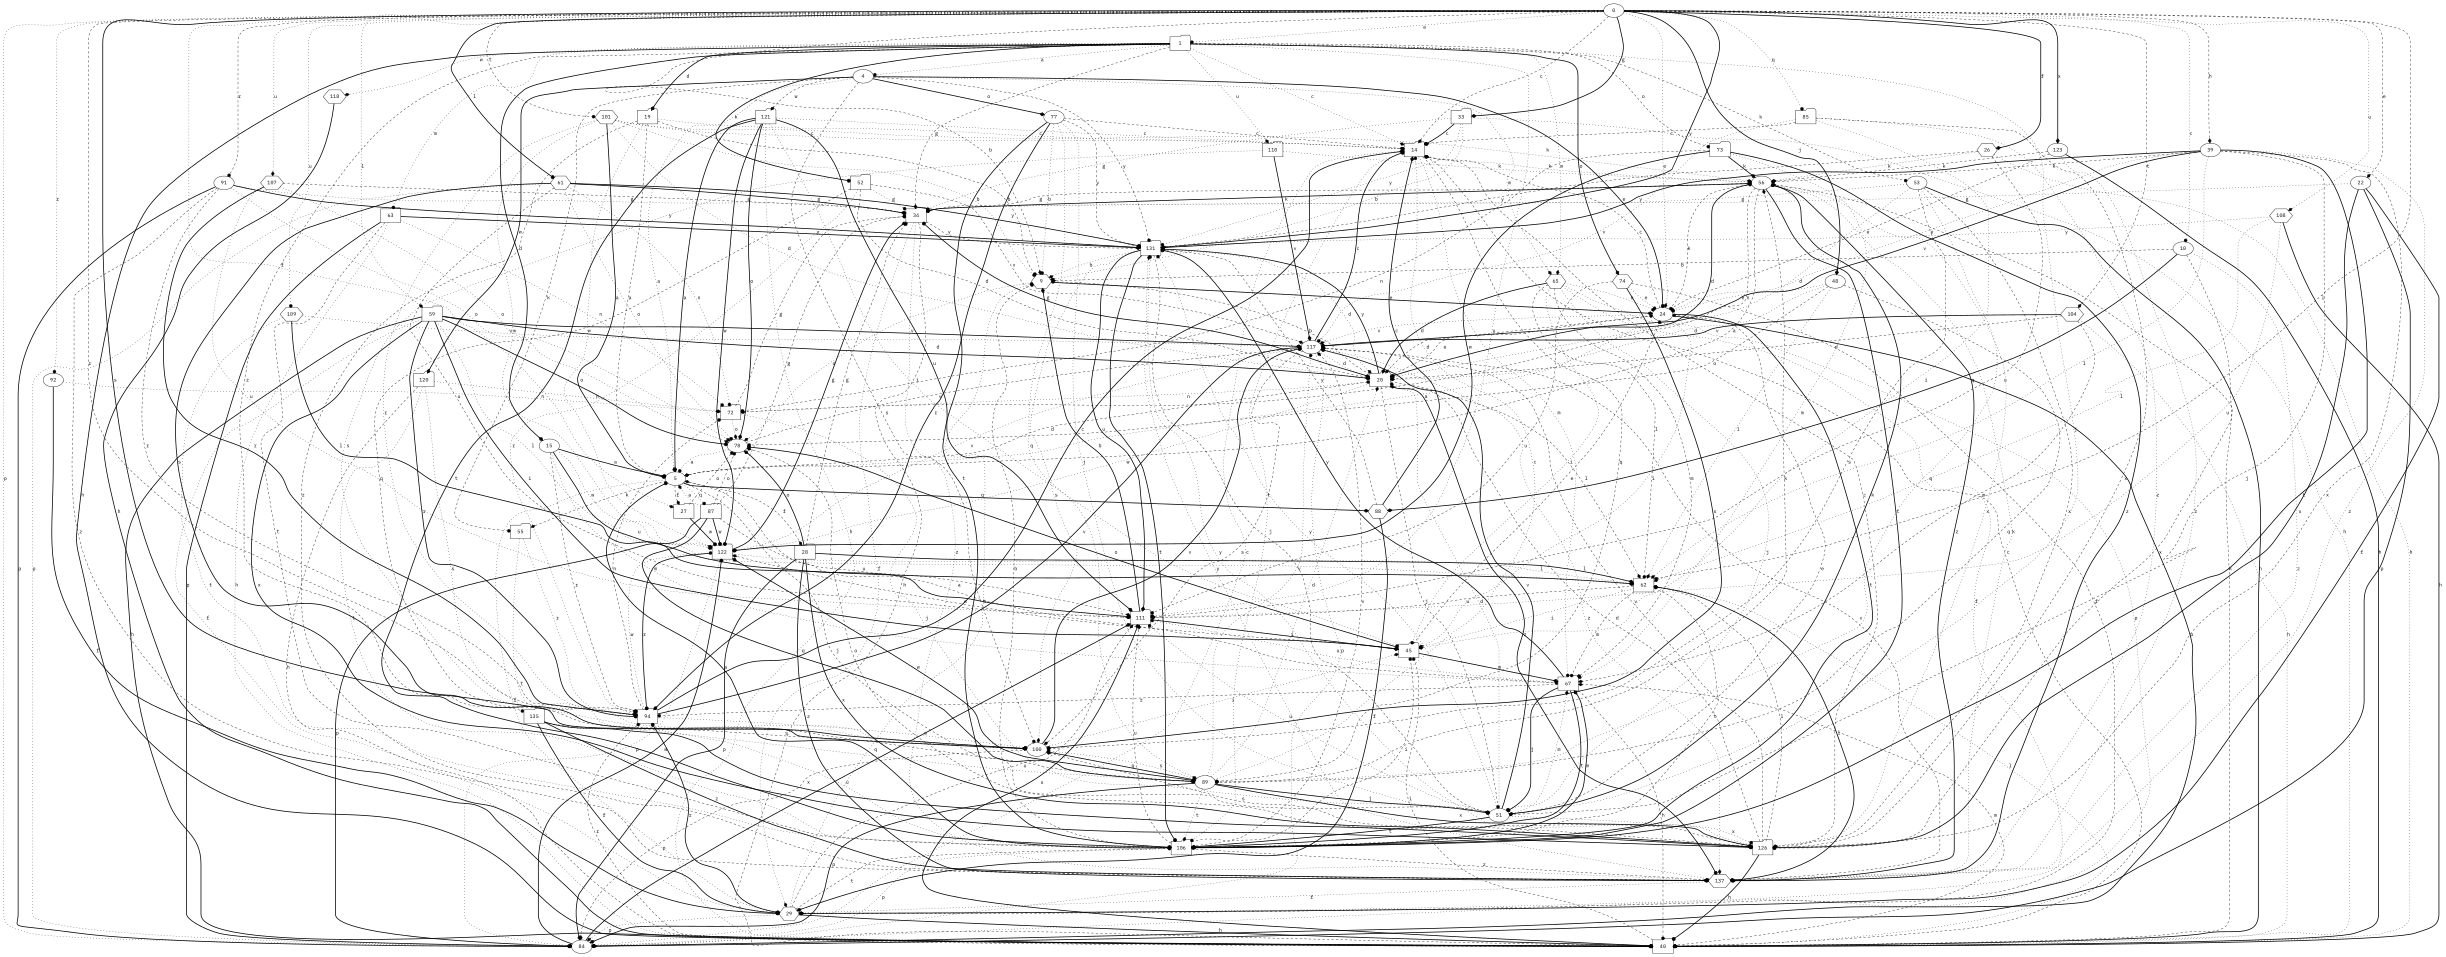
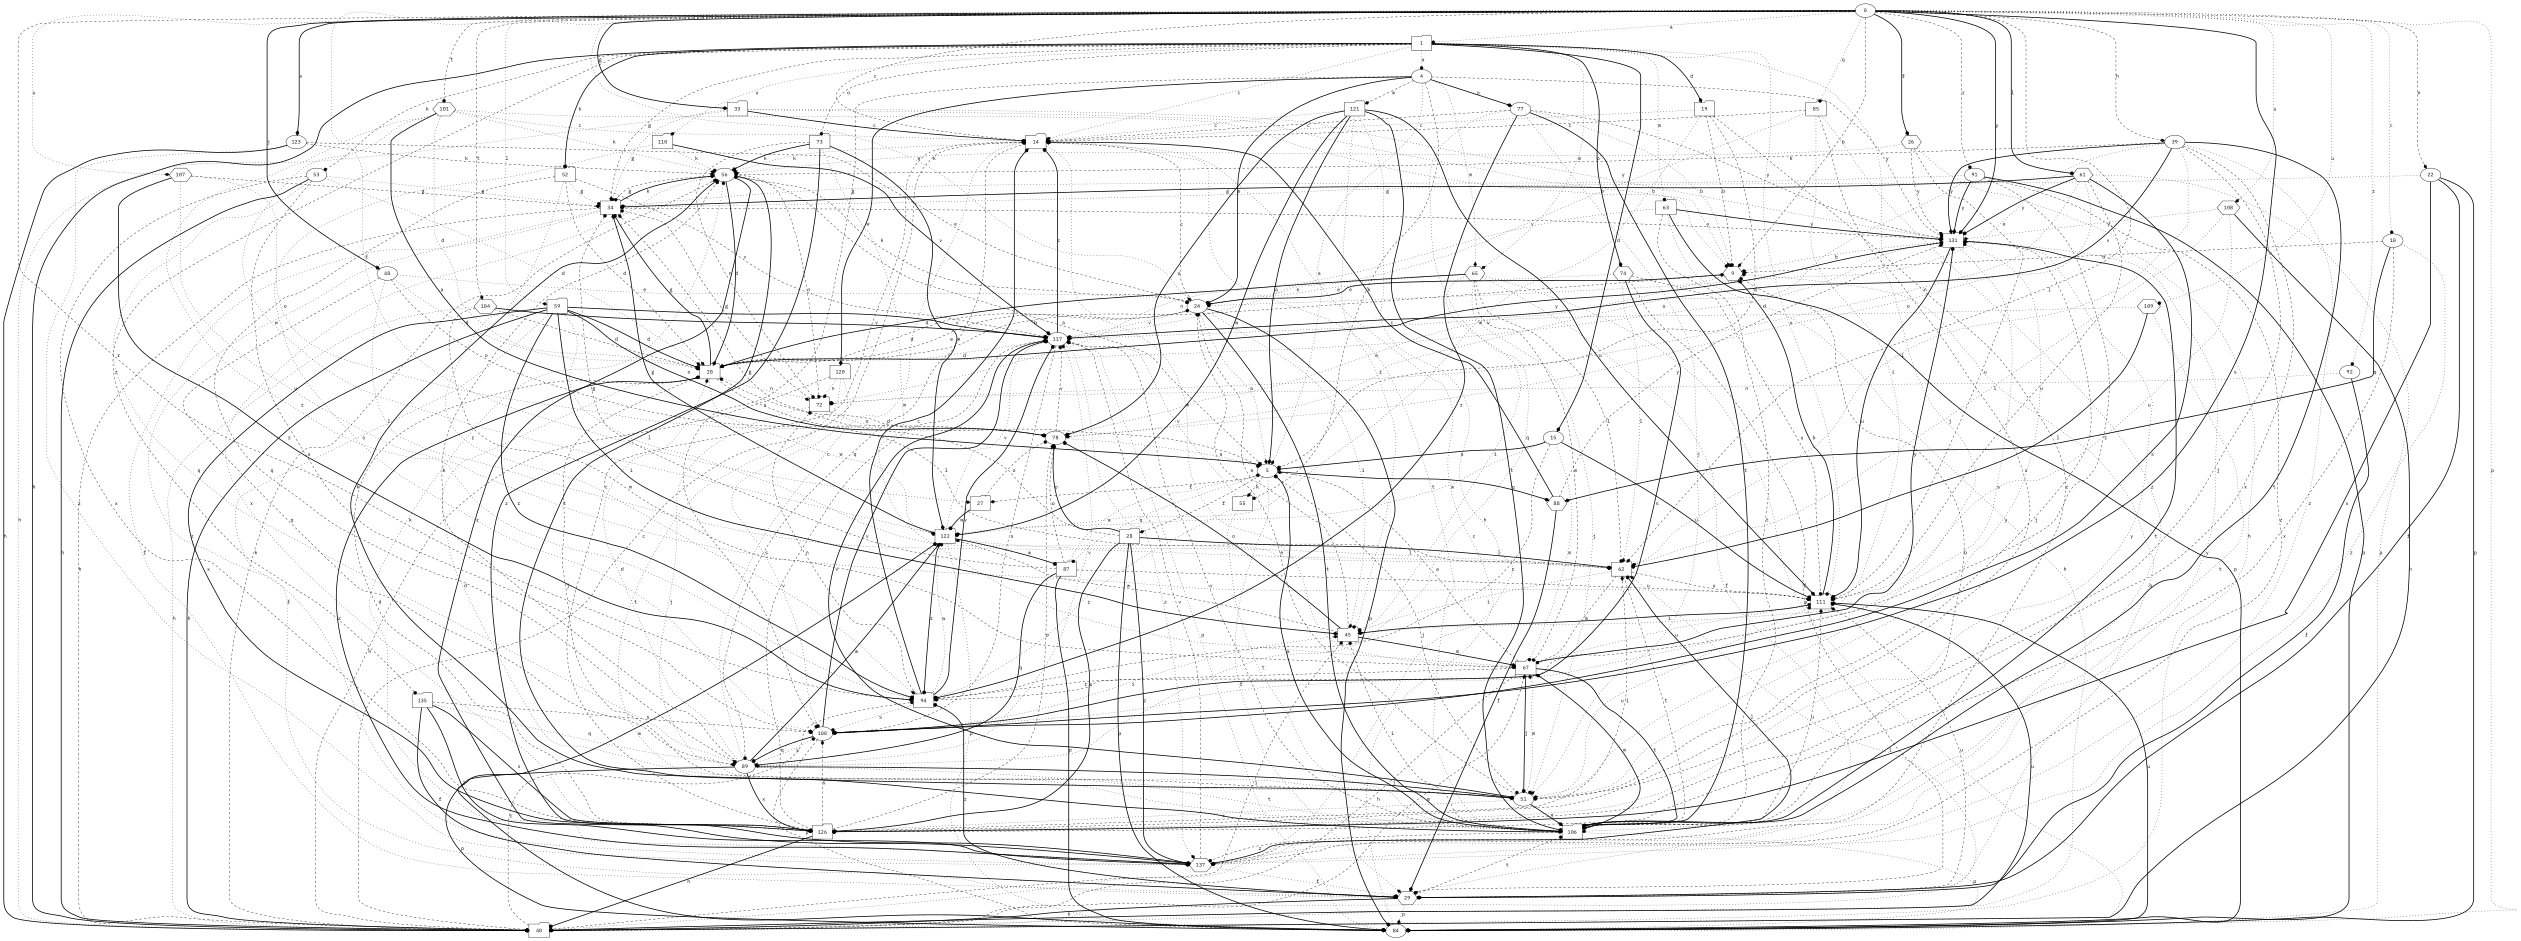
(335, 97) -> none
none -> (1163, 399)
none -> (1640, 419)
(690, 499) -> (1146, 500)
(716, 530) -> (1012, 551)
